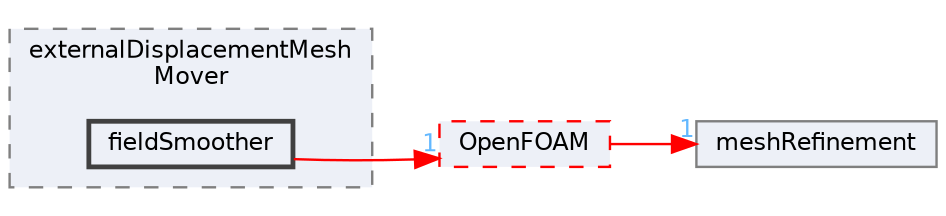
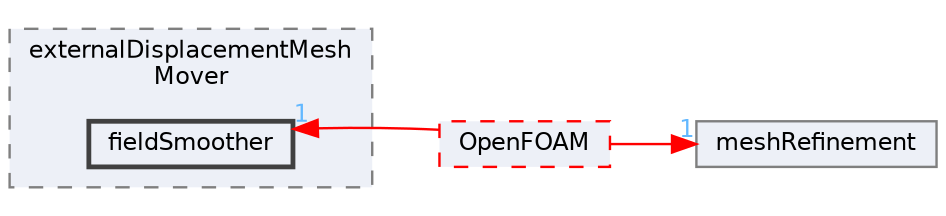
(354, 160) -> (388, 128)
